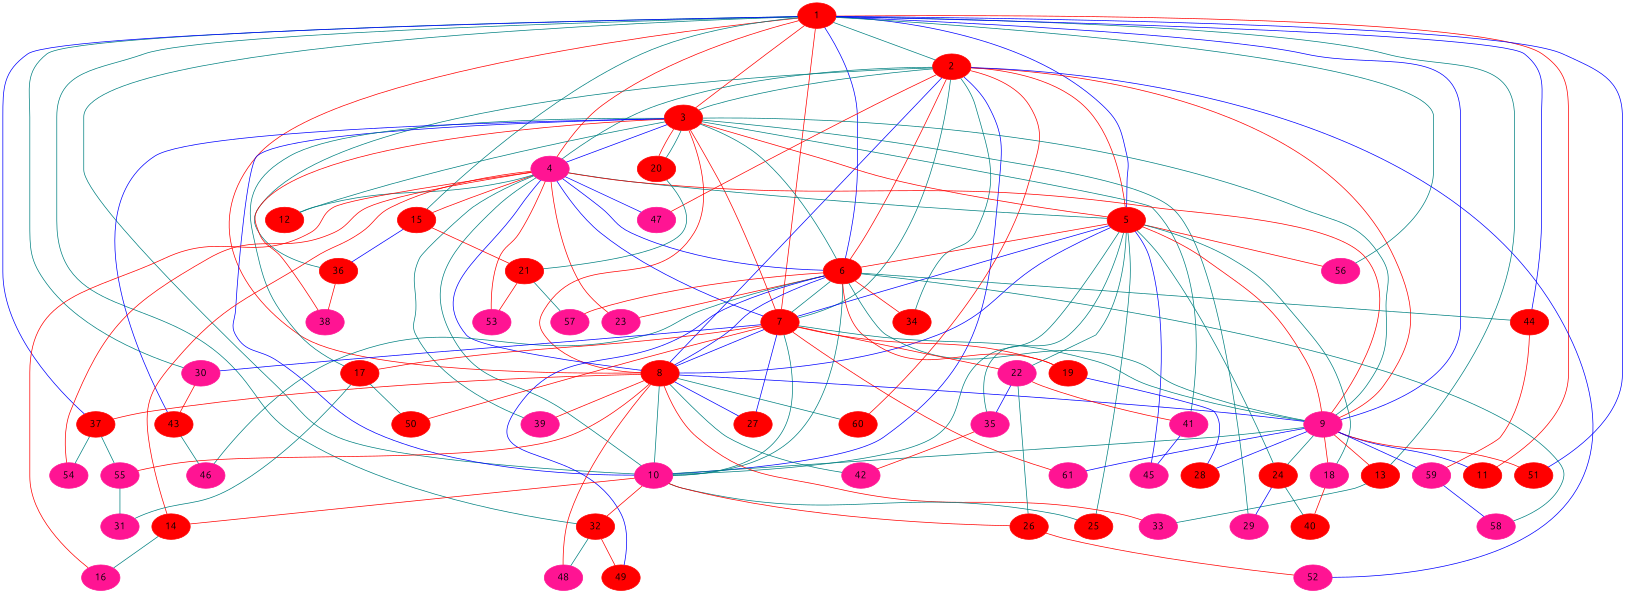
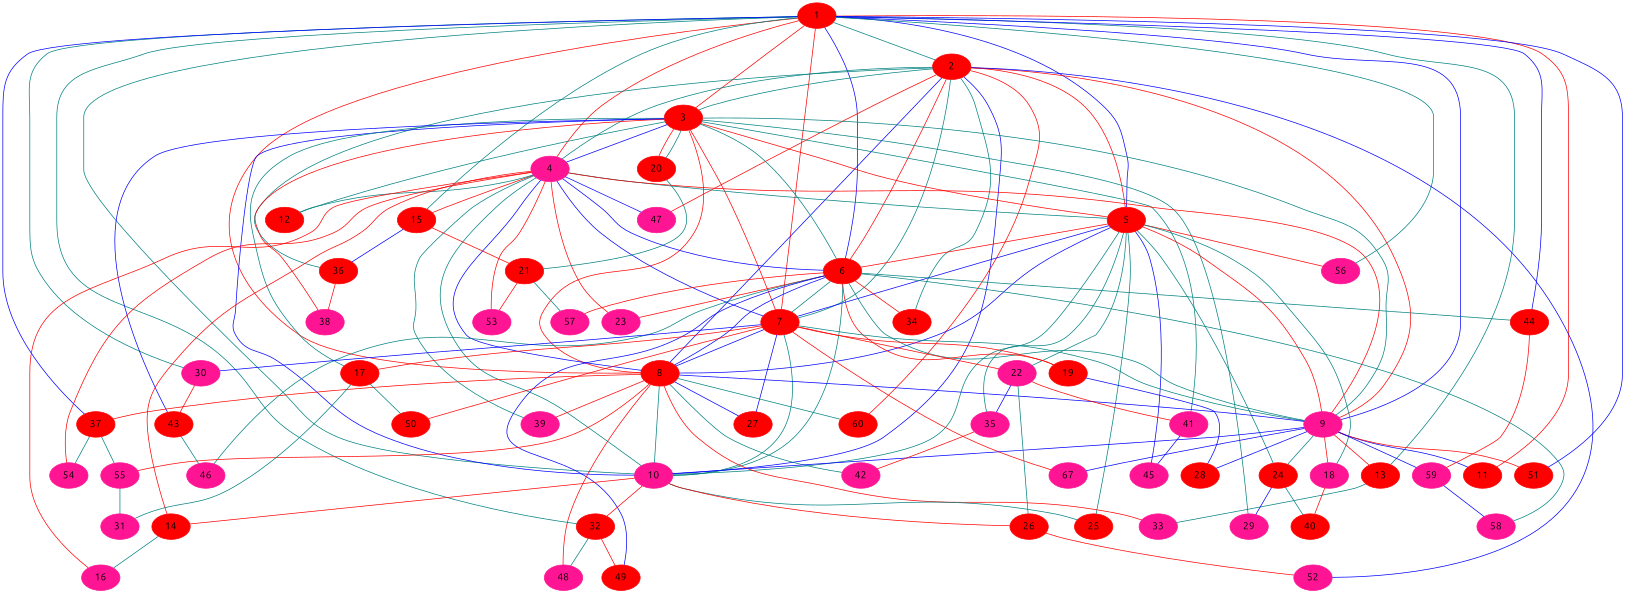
(989, 452) -> (989, 452)
(1068, 476) -> (1068, 476)
